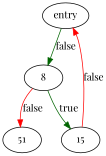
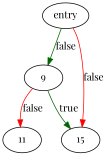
(44, 78) -> (44, 78)
(84, 80) -> (83, 73)
(22, 140) -> (22, 140)
